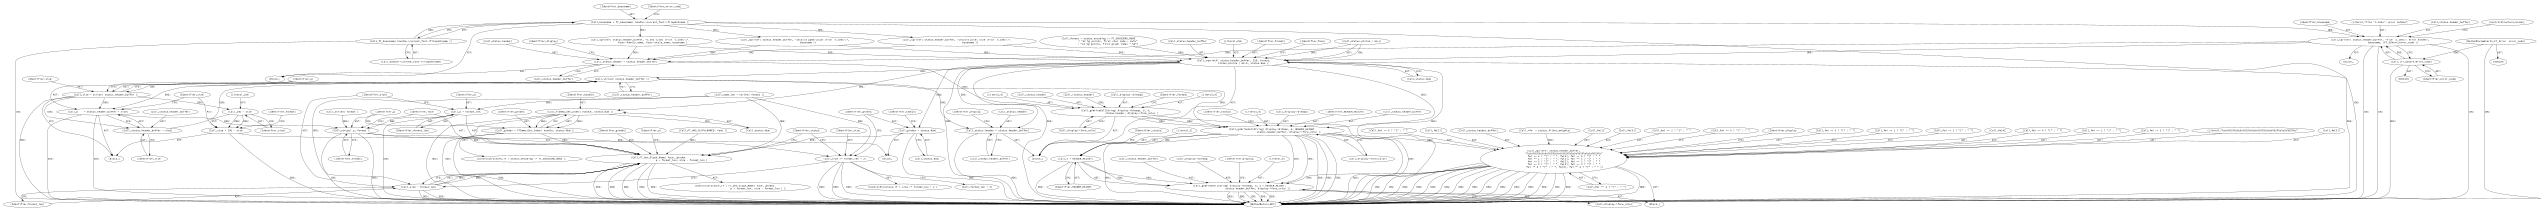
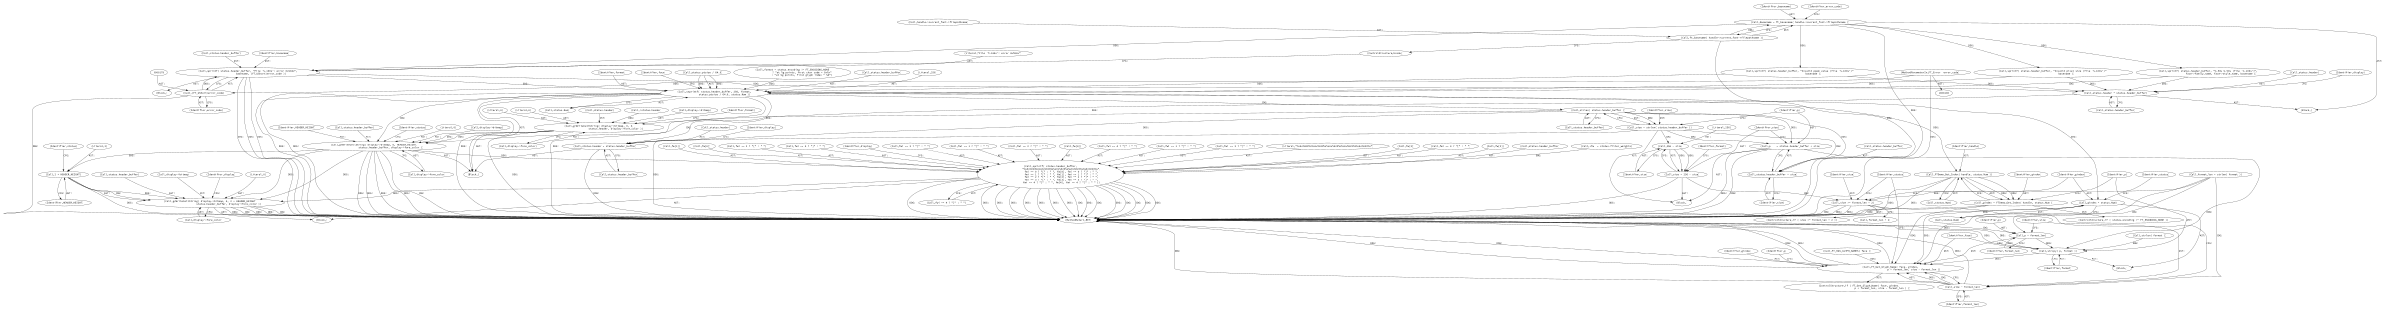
(405, 51) -> (1546, 46)
(2407, 70) -> (168, 87)
(316, 84) -> (1776, 117)
(739, 95) -> (2216, 175)
none -> (1666, 163)
(745, 202) -> (1556, 223)
